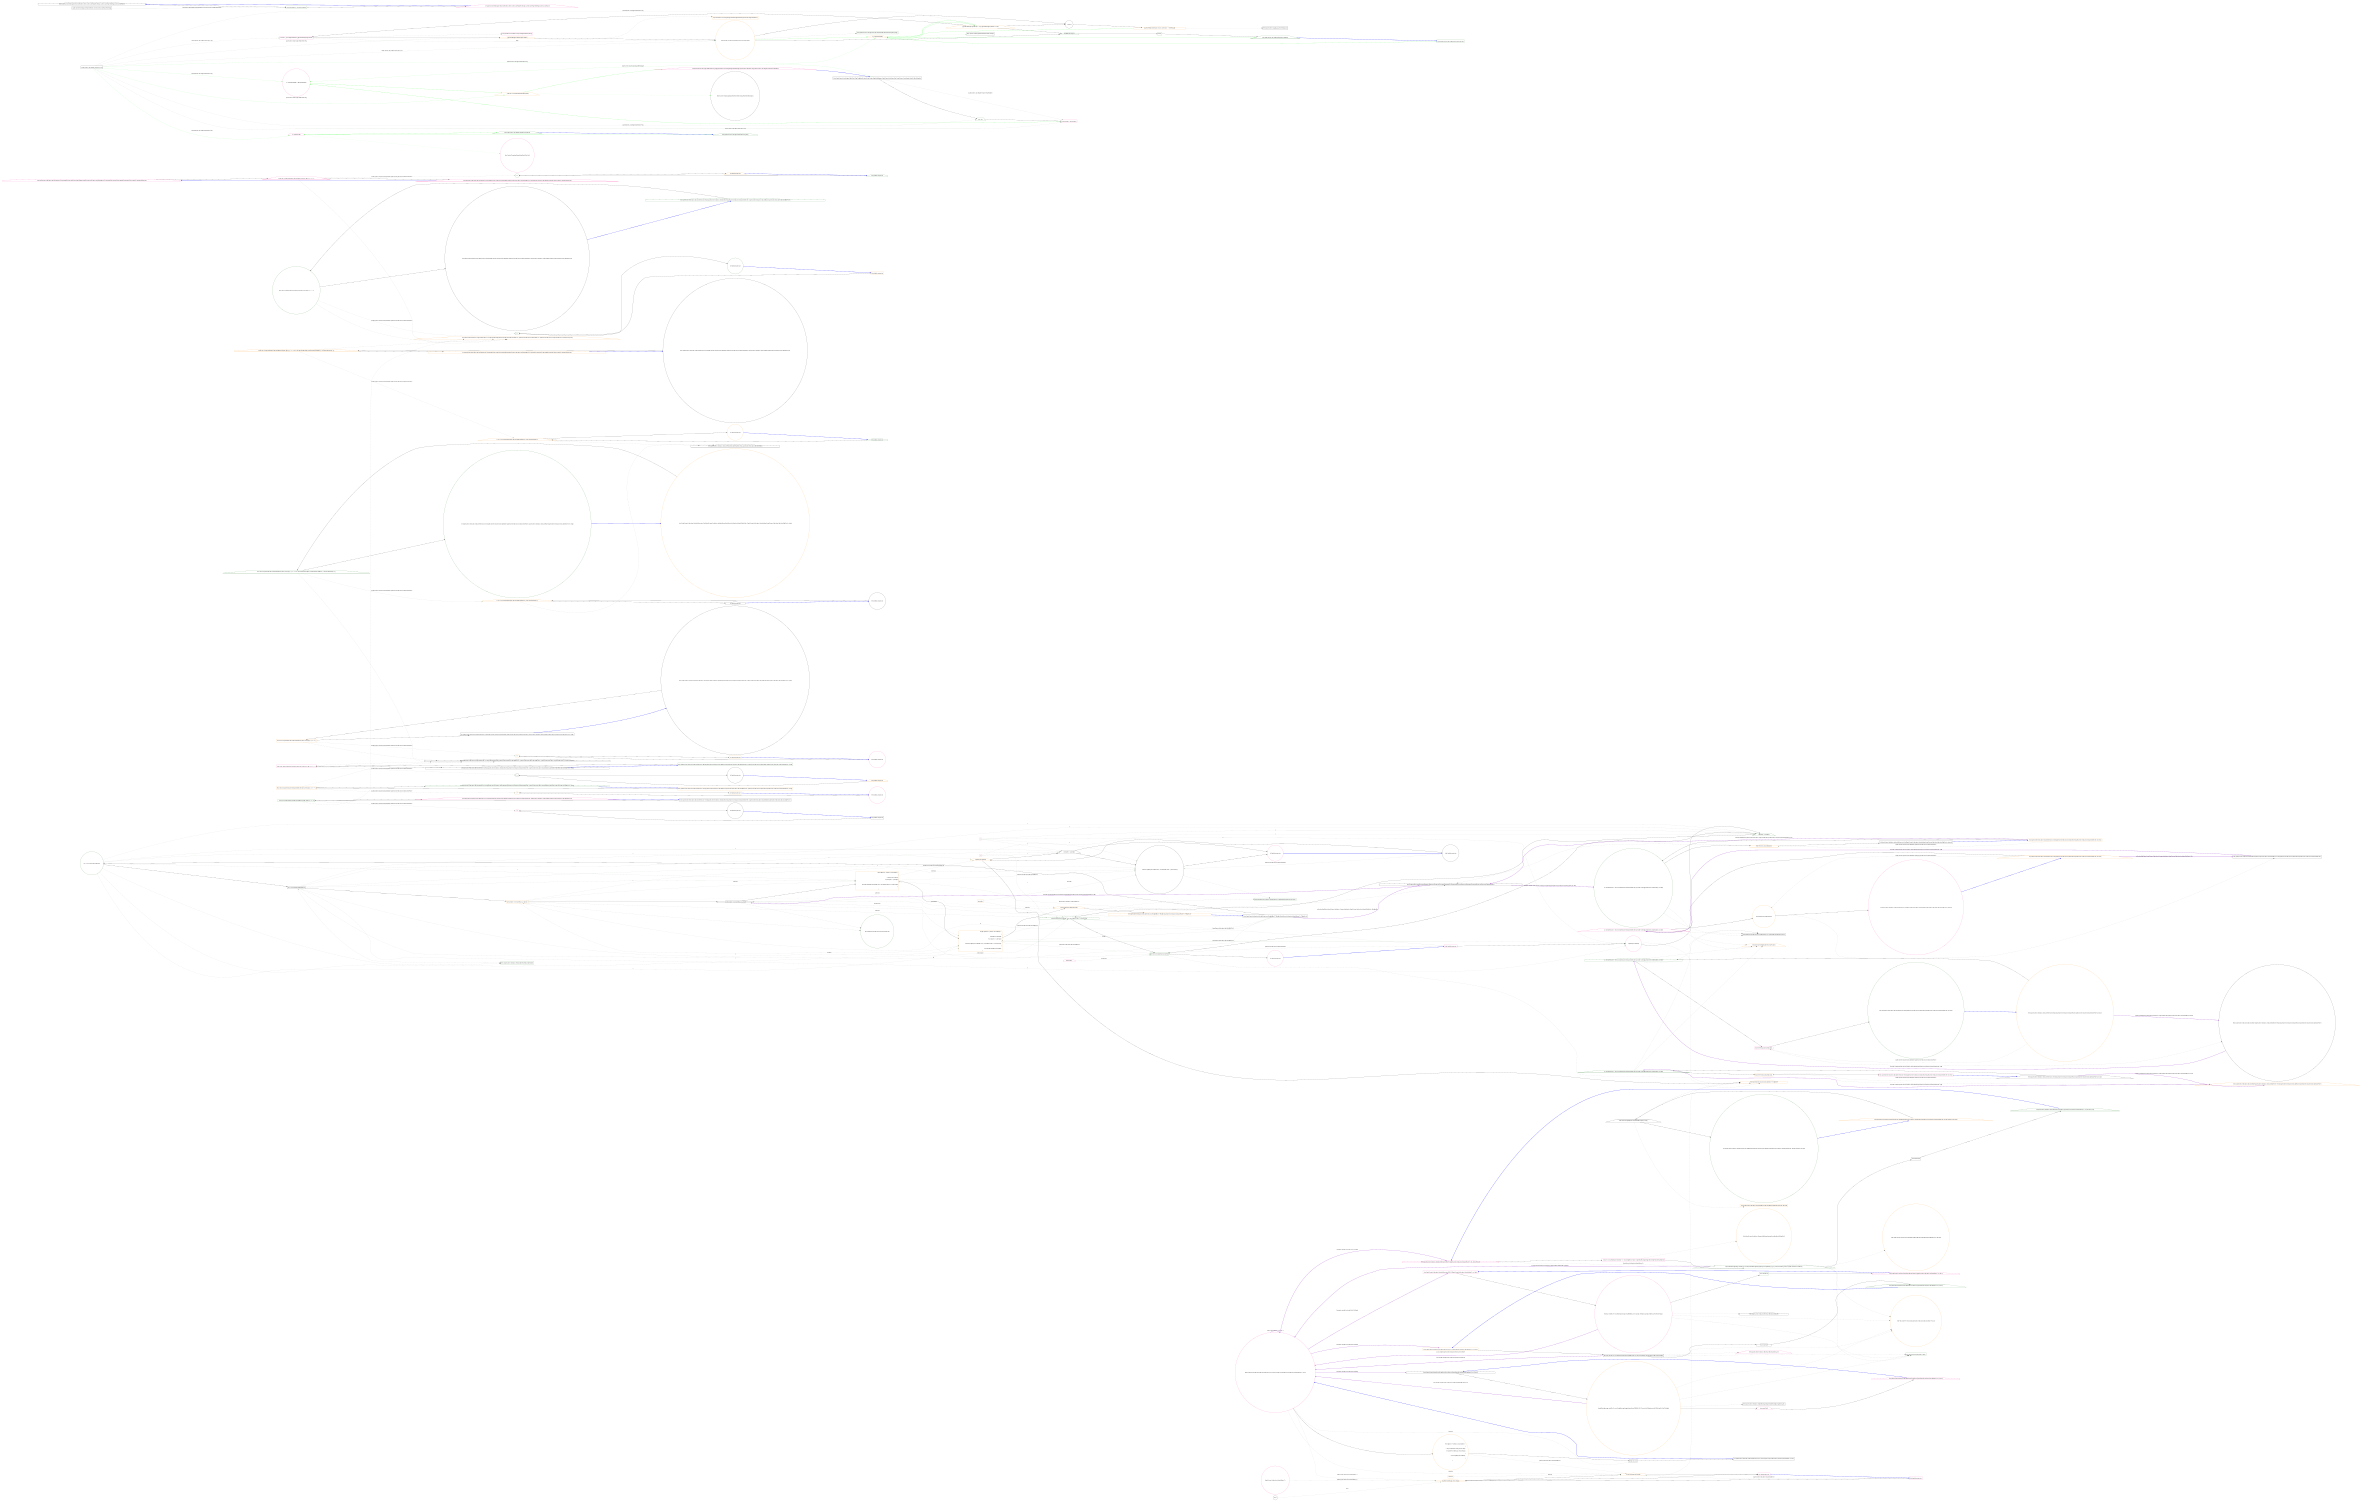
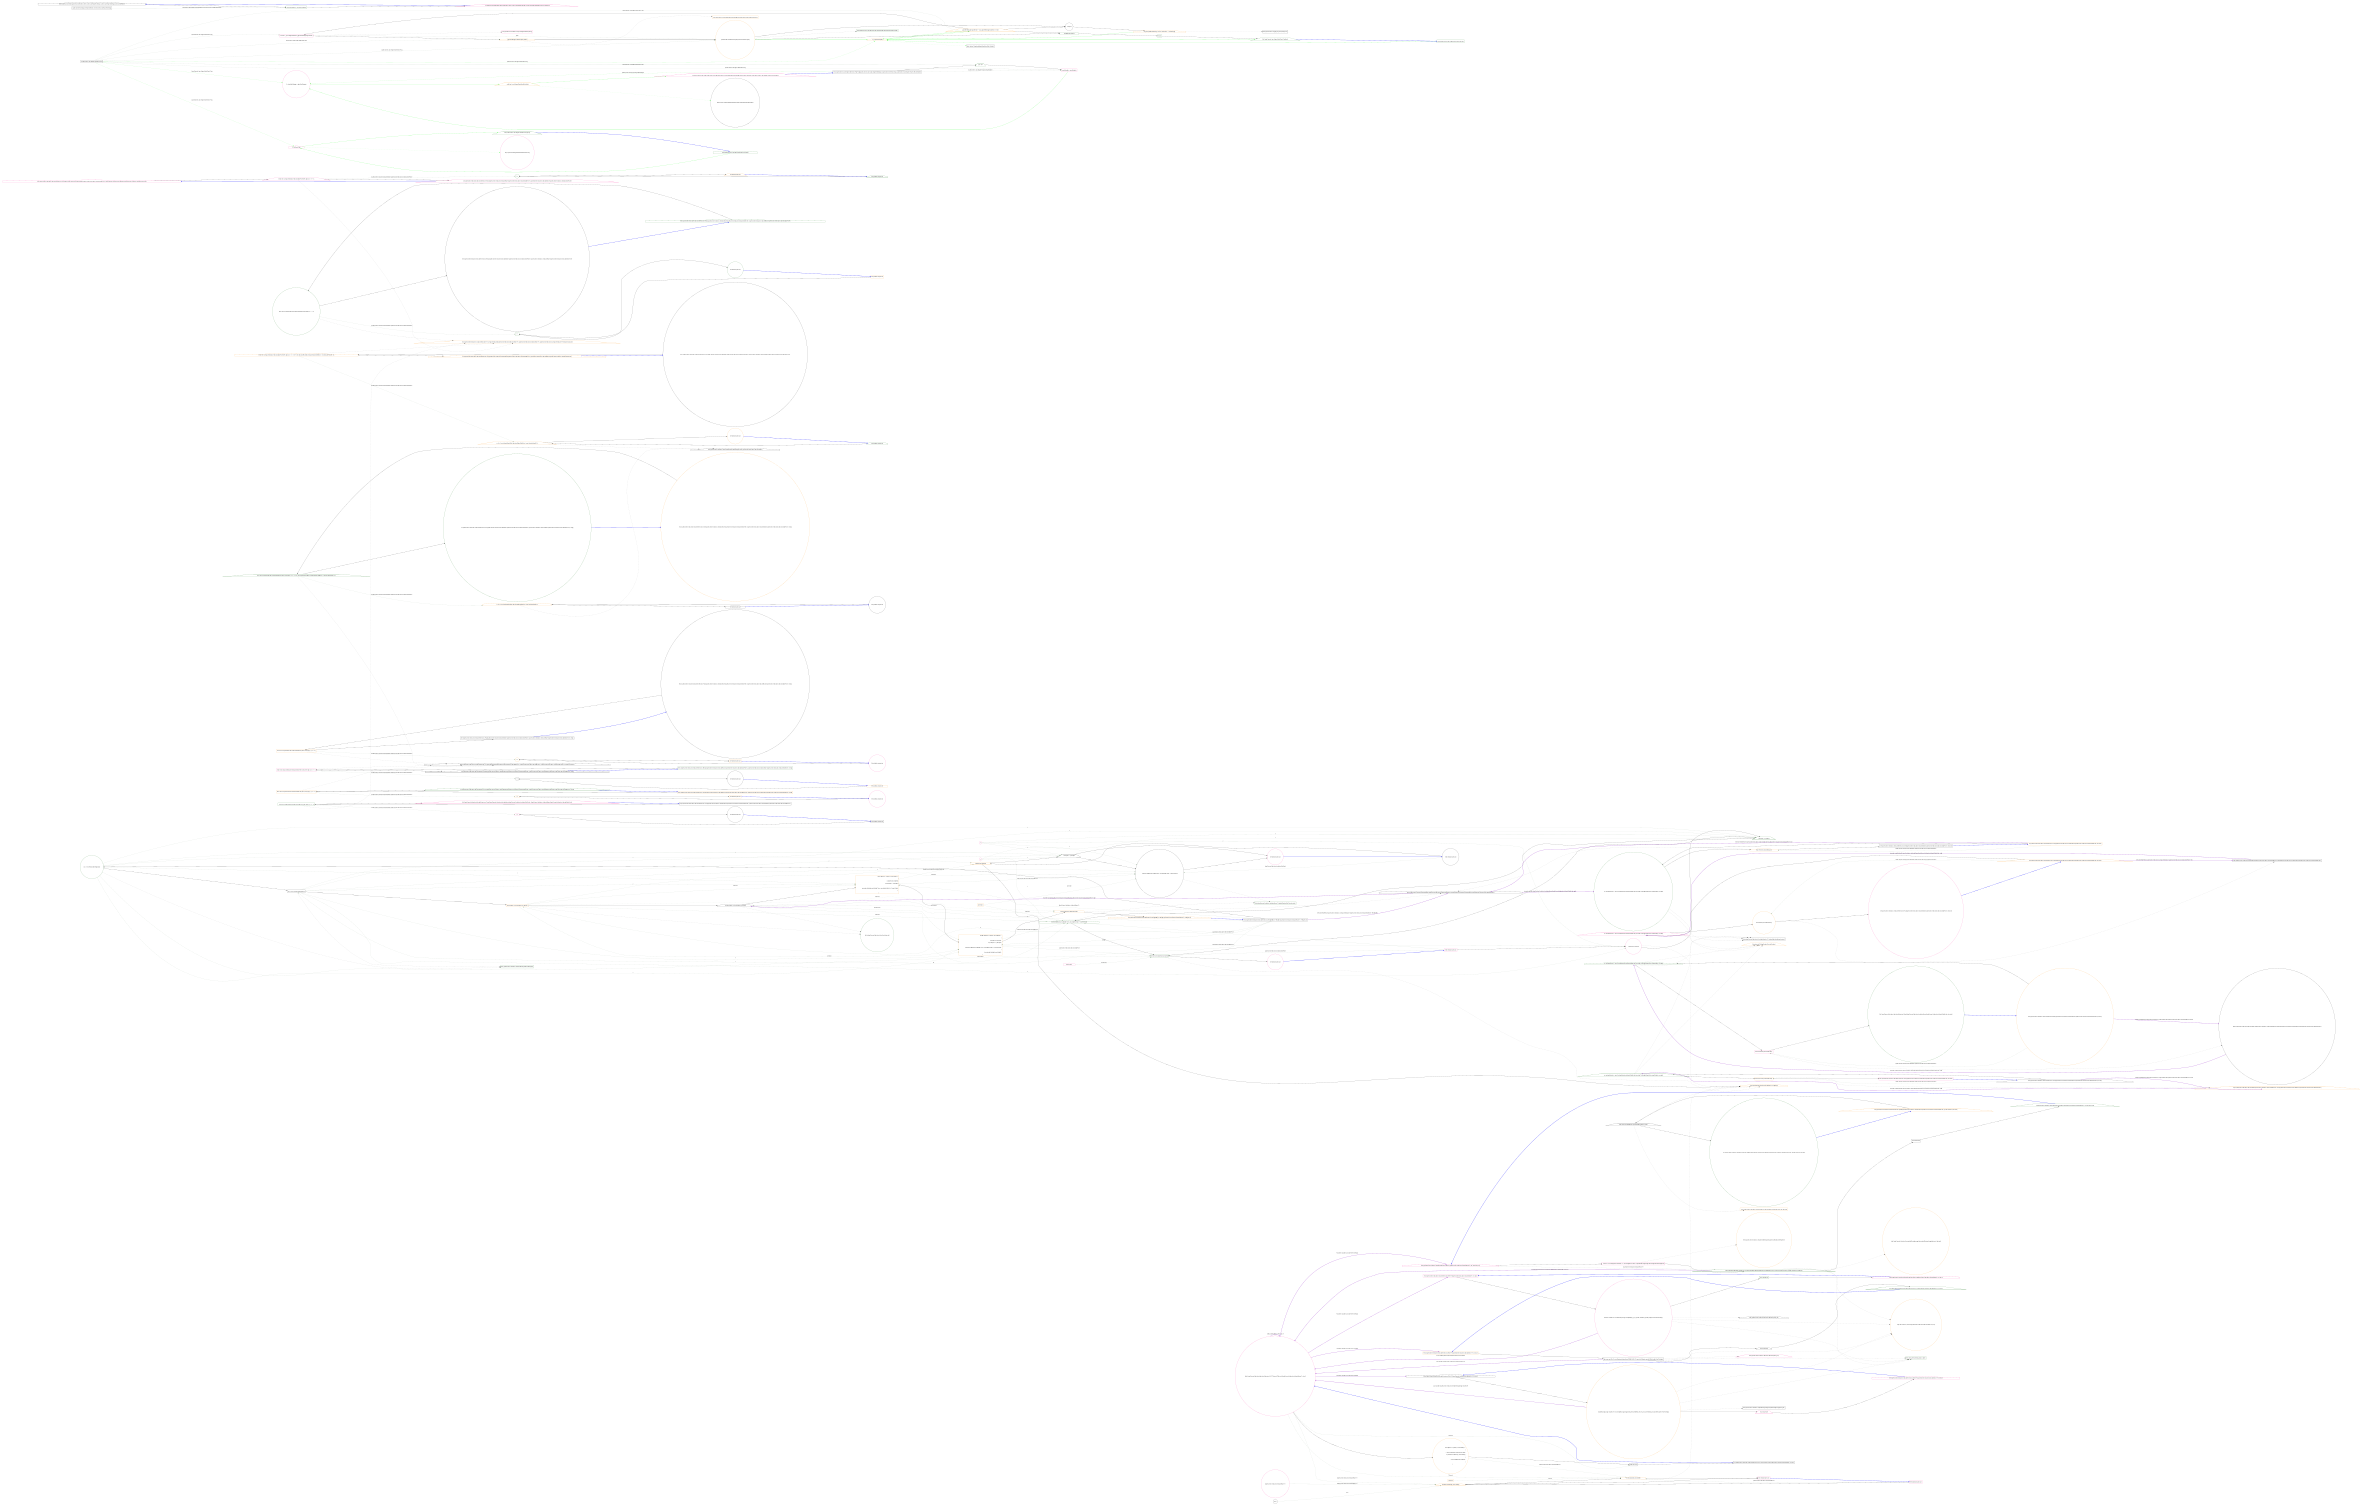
(298, 103) -> none
